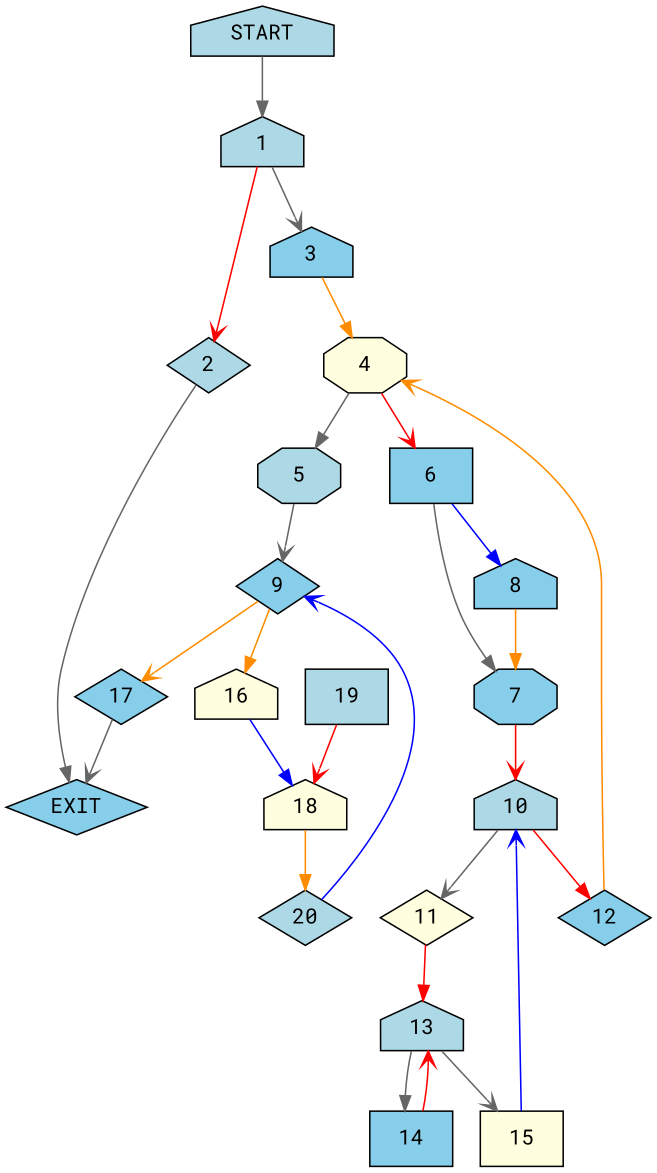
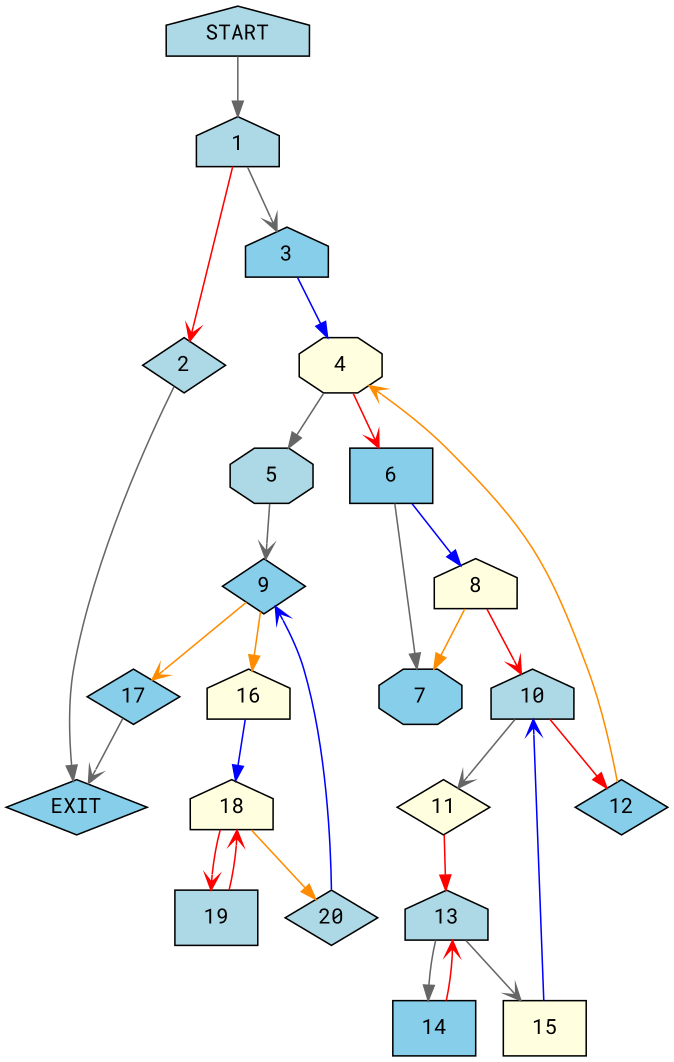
(334, 301) -> (309, 301)
(516, 586) -> (476, 586)
(516, 744) -> (500, 635)
none -> (215, 852)
